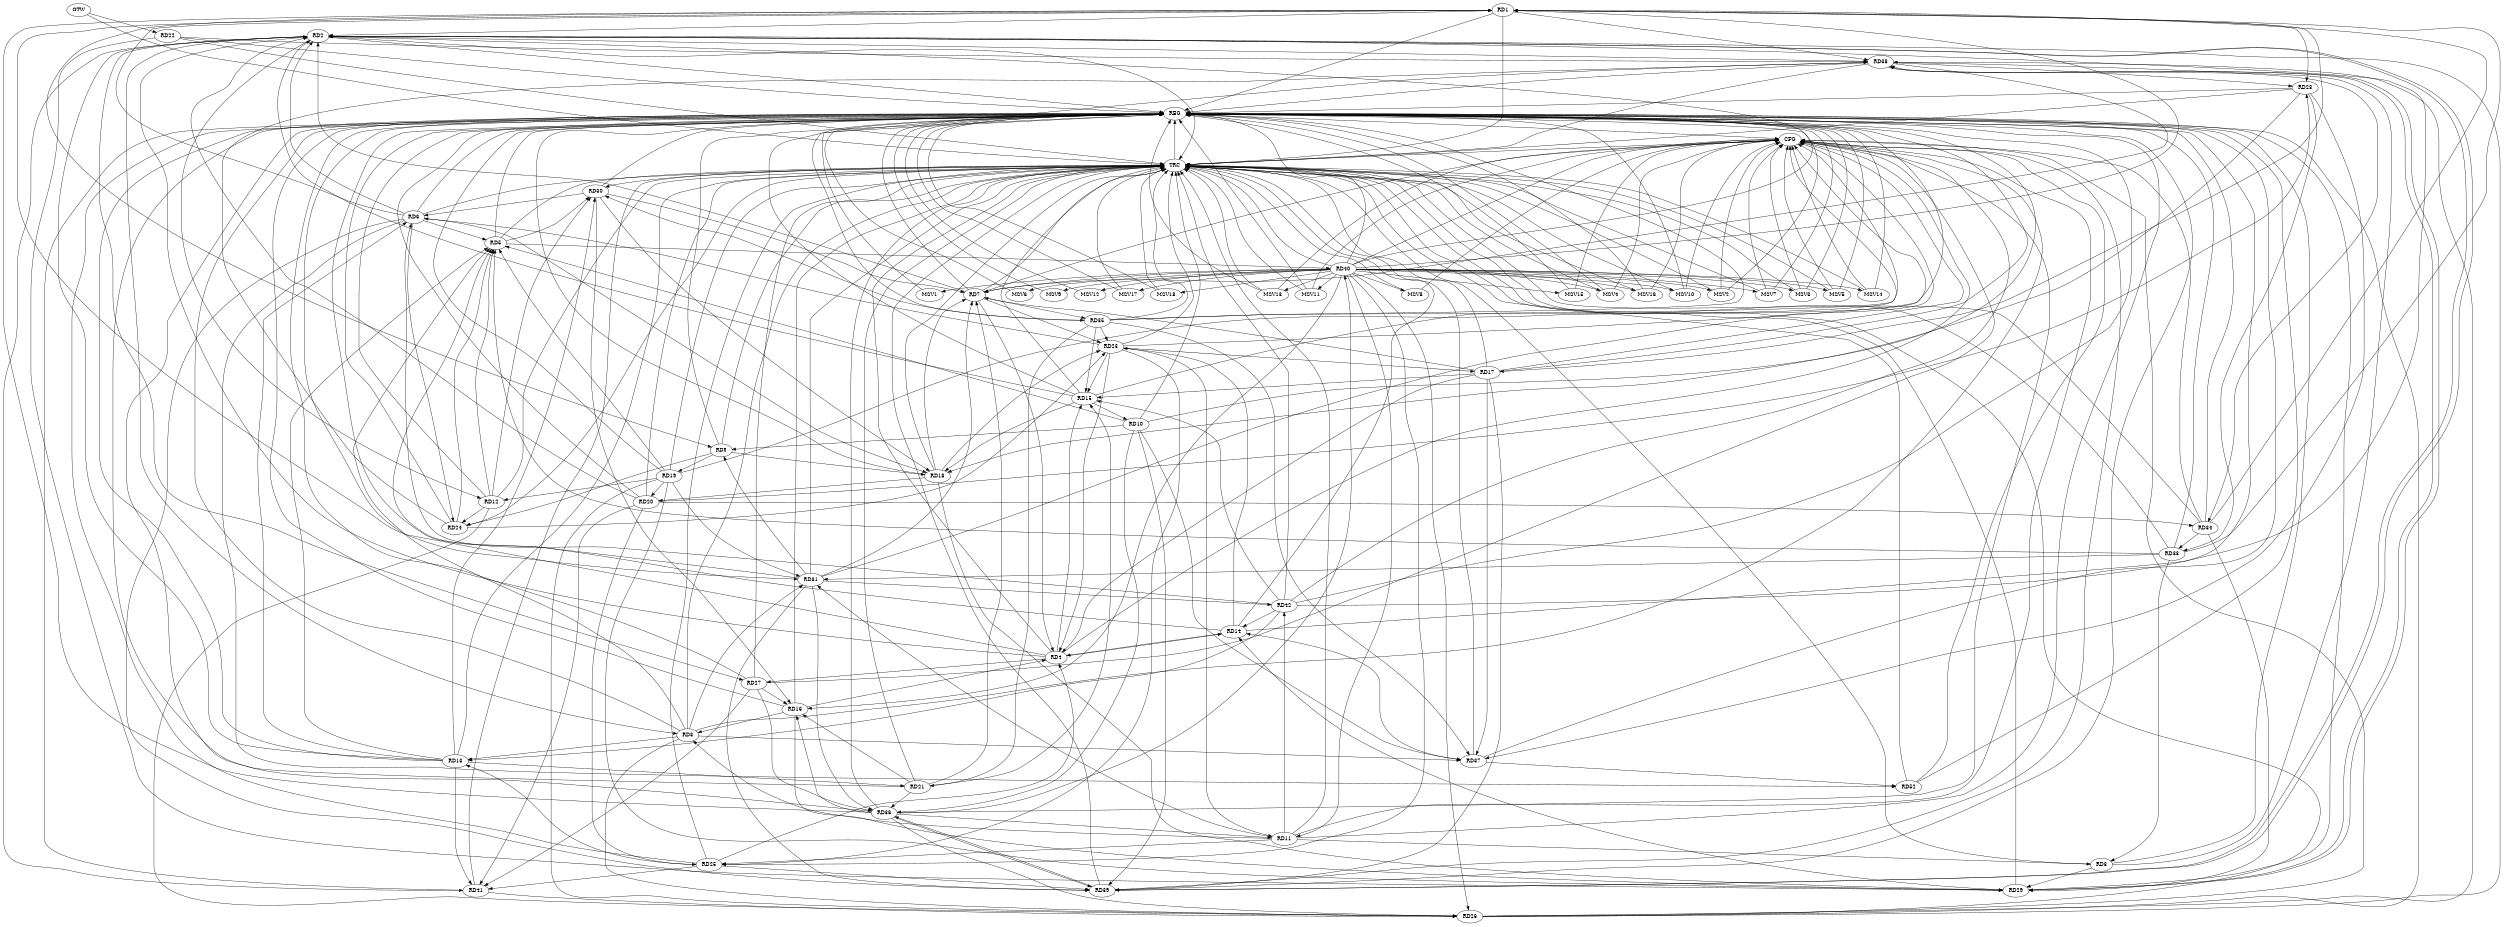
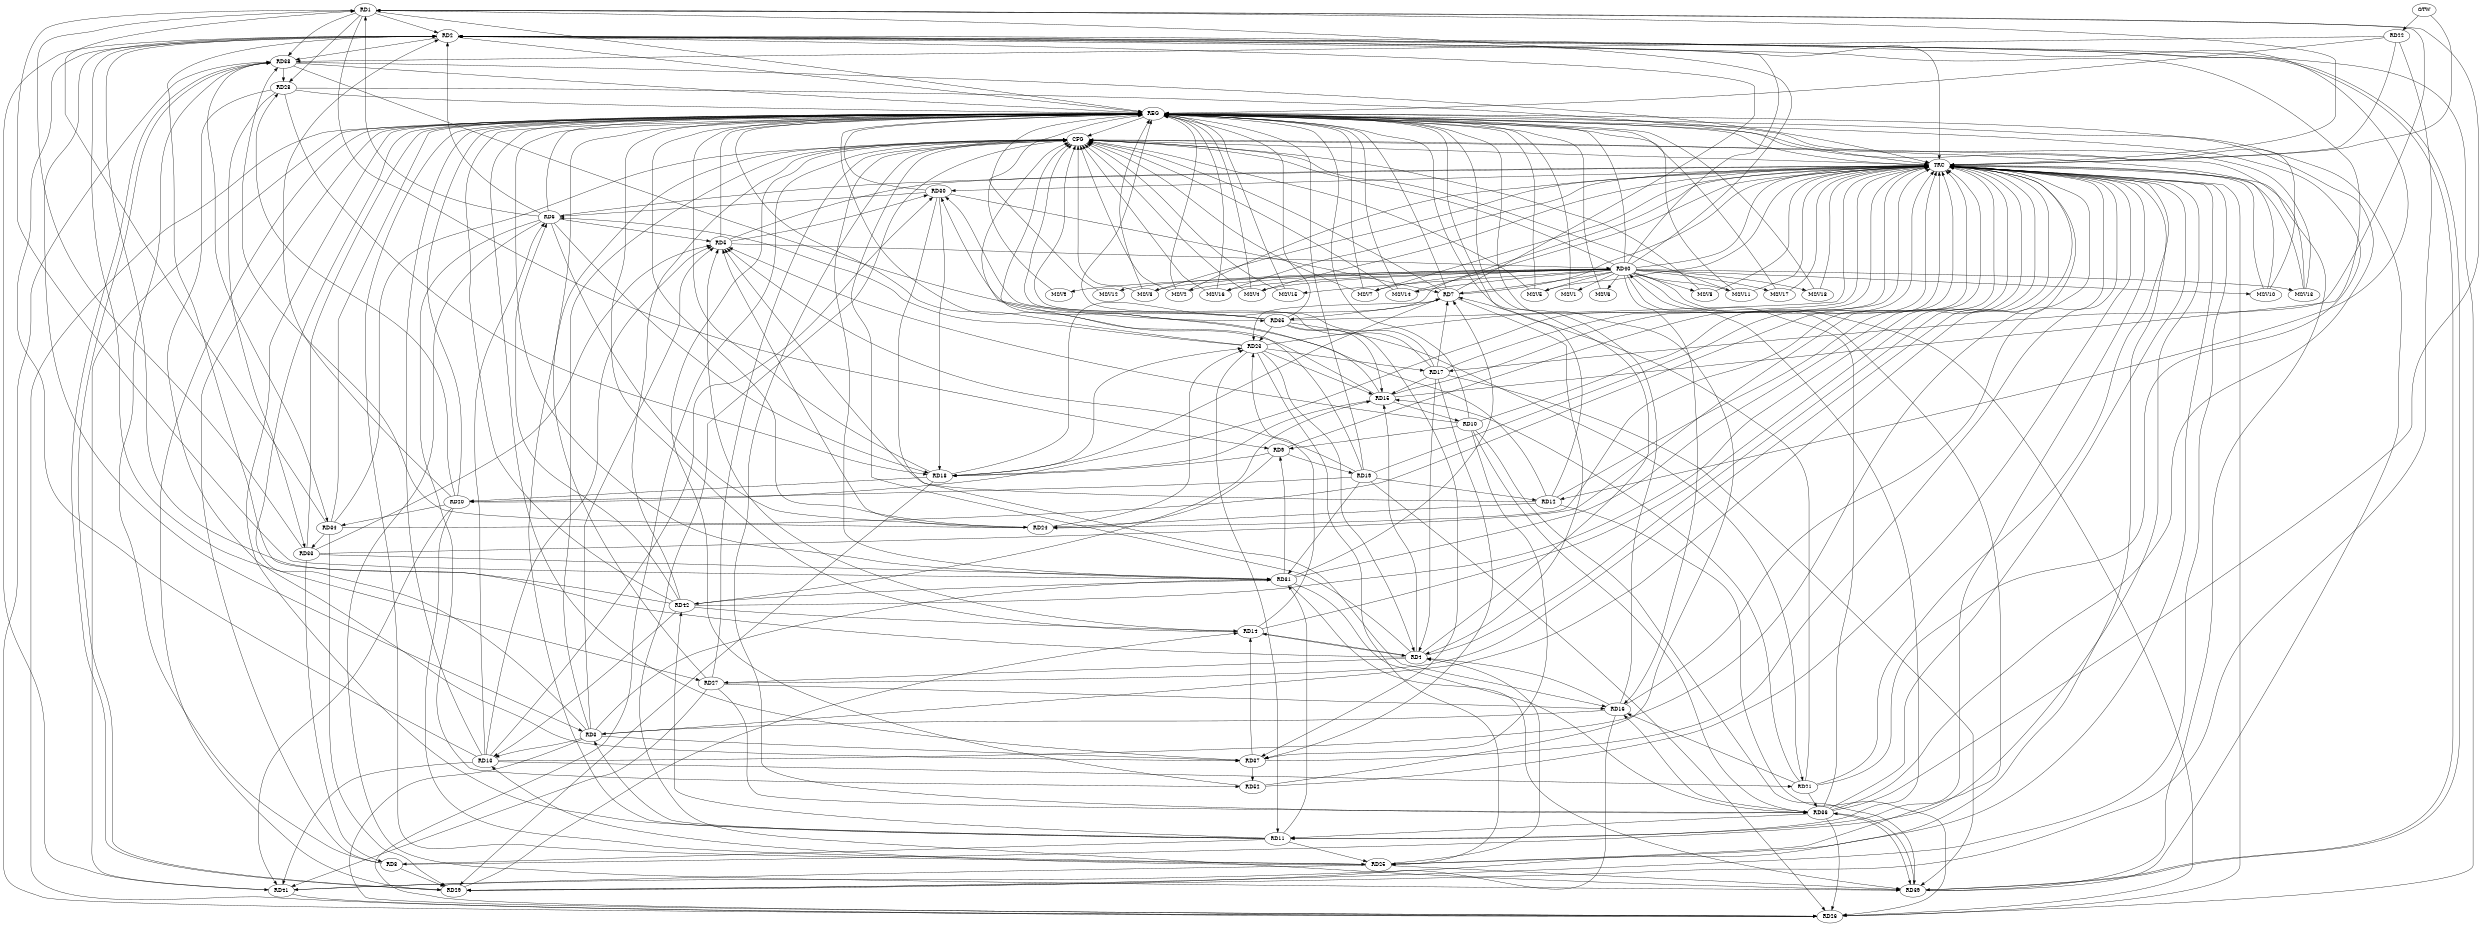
(780, 133) -> none
(1763, 217) -> none
(1139, 869) -> none
